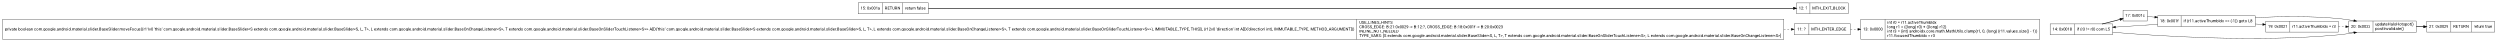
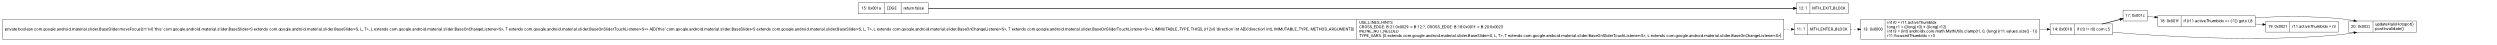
(893, 8) -> (892, 8)
(2137, 26) -> (2043, 29)
(2342, 27) -> none
(2461, 27) -> none
(1829, 29) -> (1829, 29)
